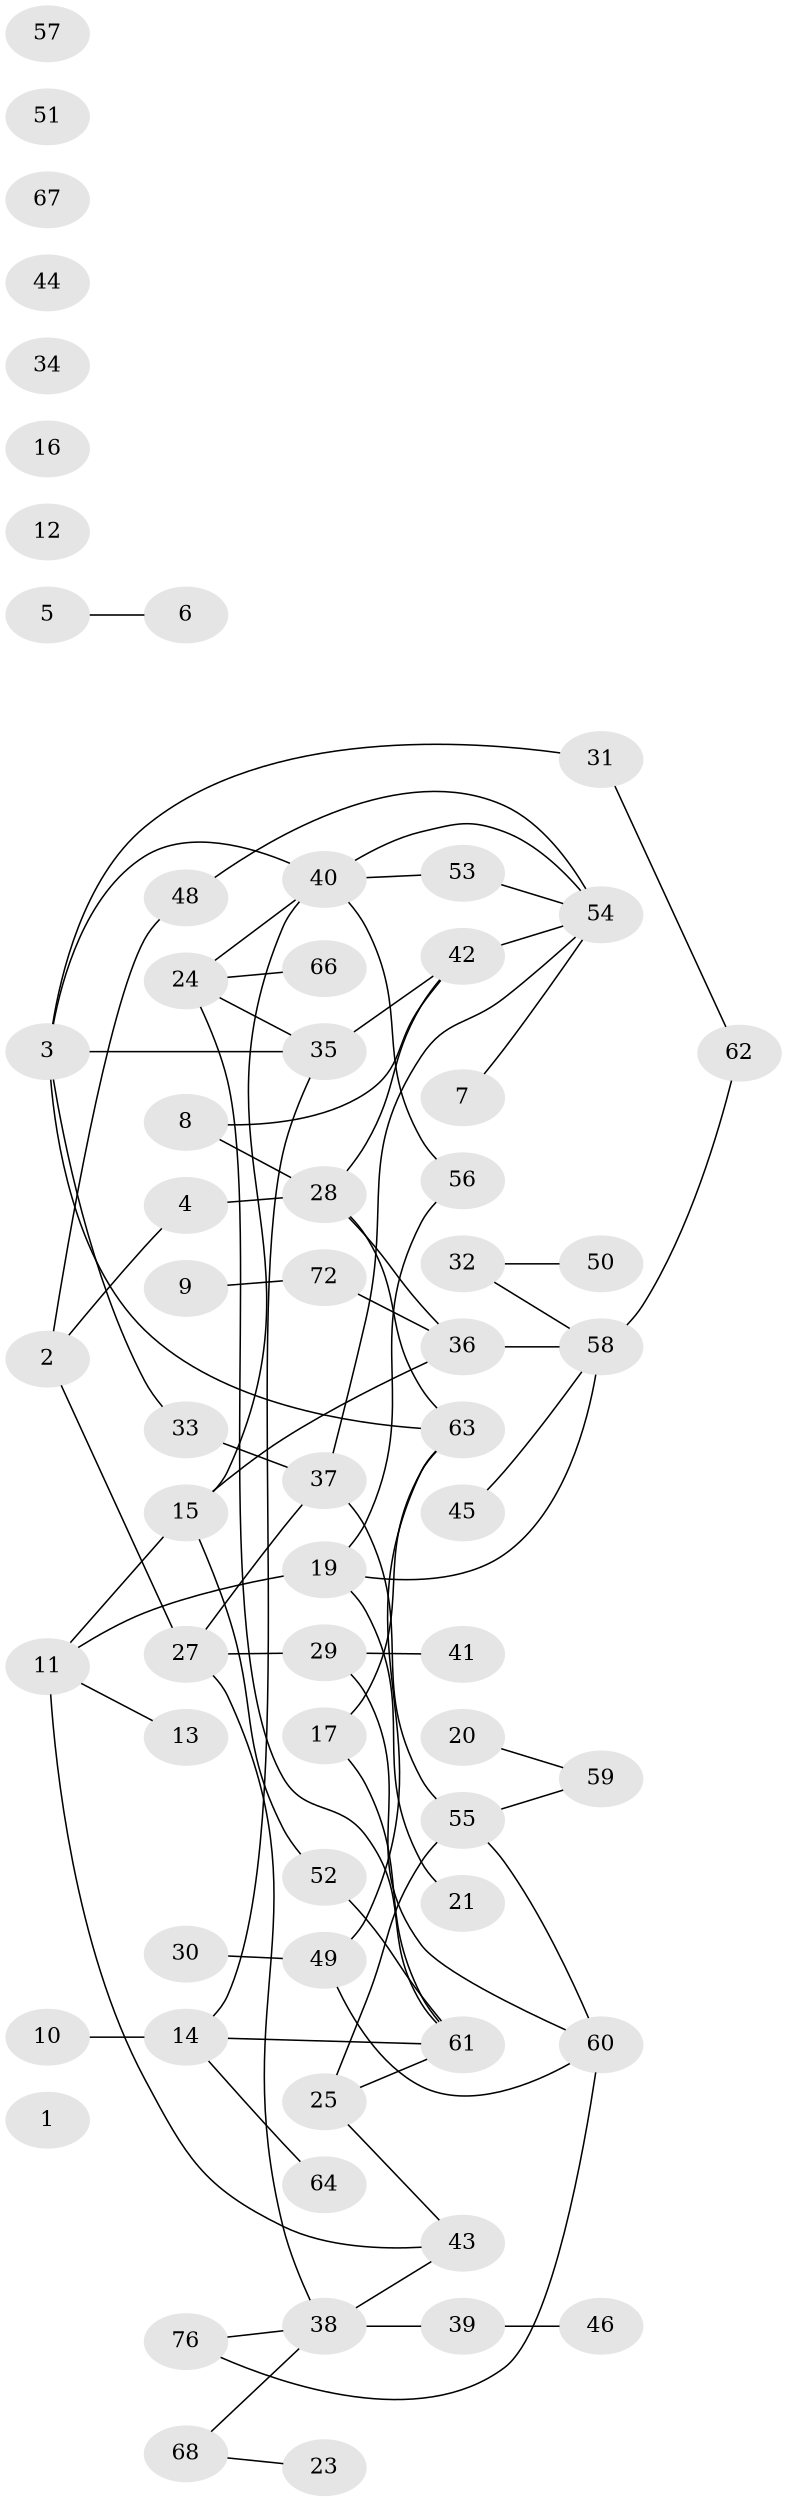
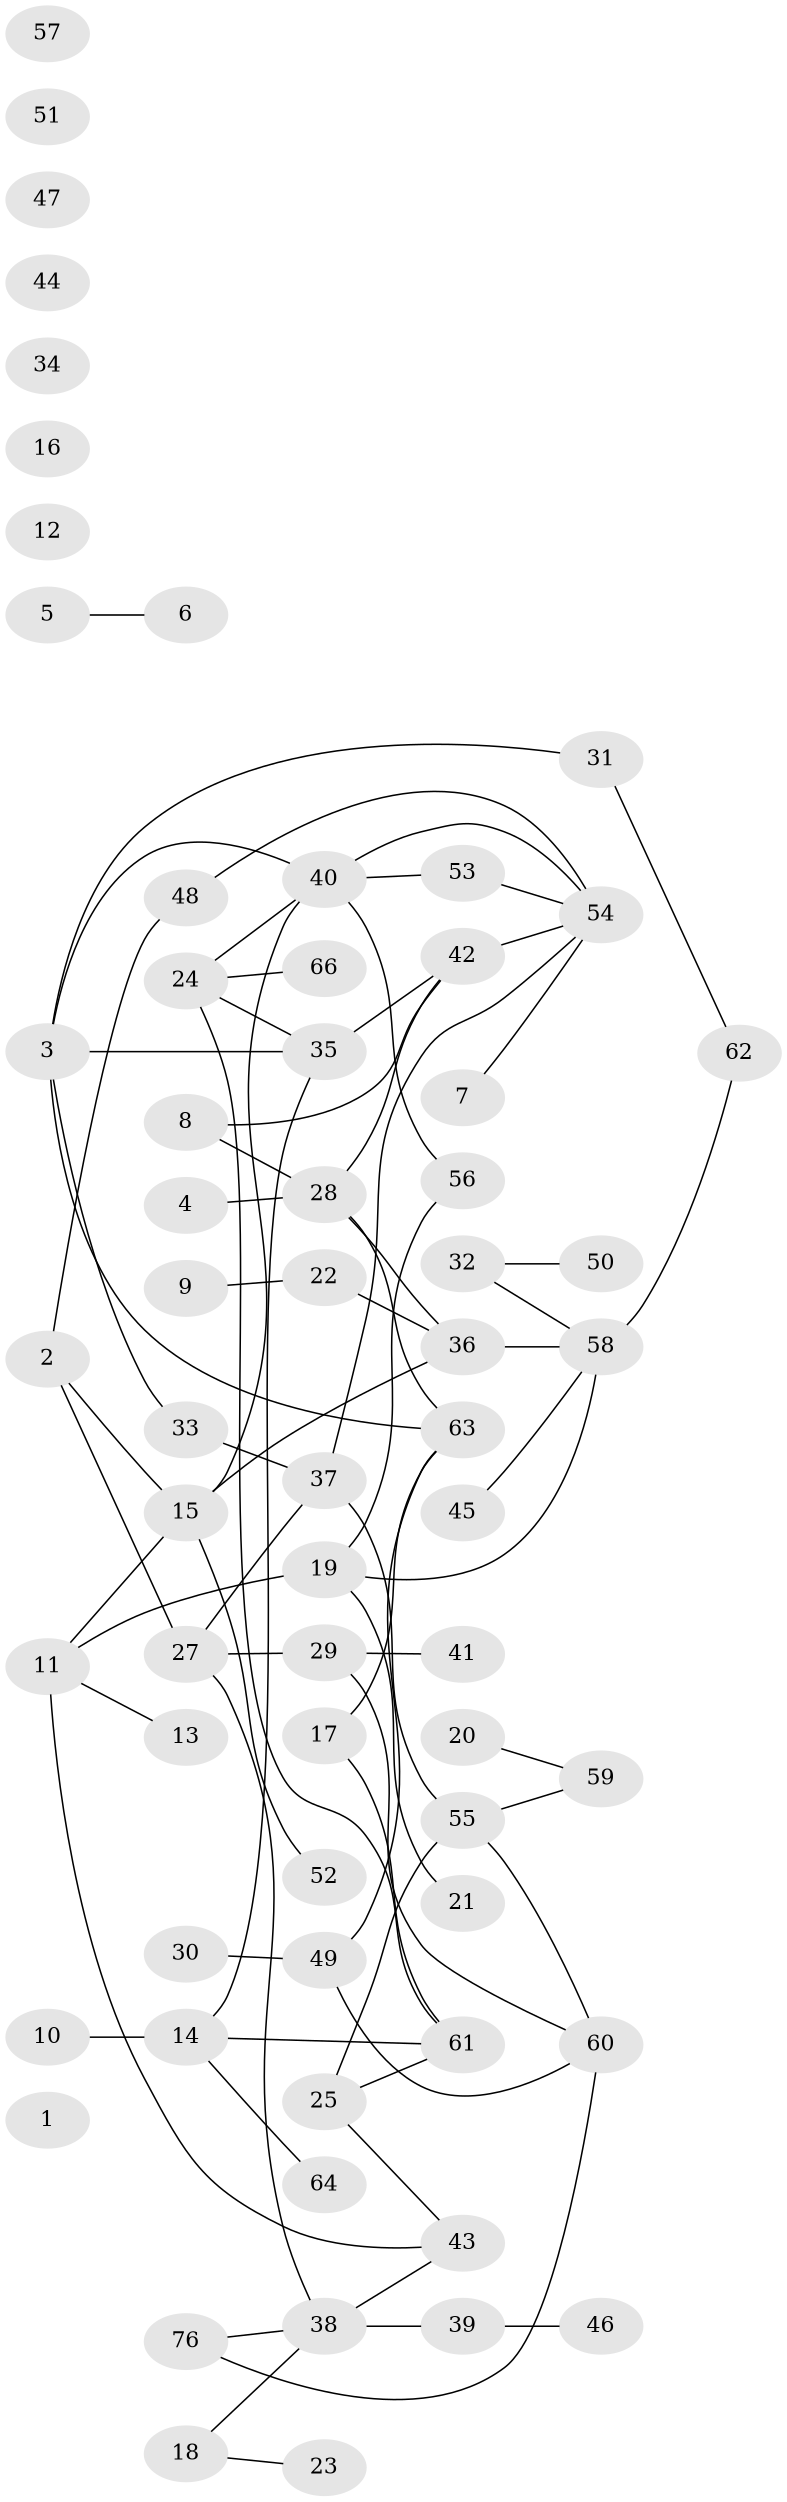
(48, 200) -> (48, 200)
(119, 1276) -> (114, 1437)
(324, 1278) -> (324, 1278)
(376, 1932) -> none
(186, 2454) -> (186, 2454)
